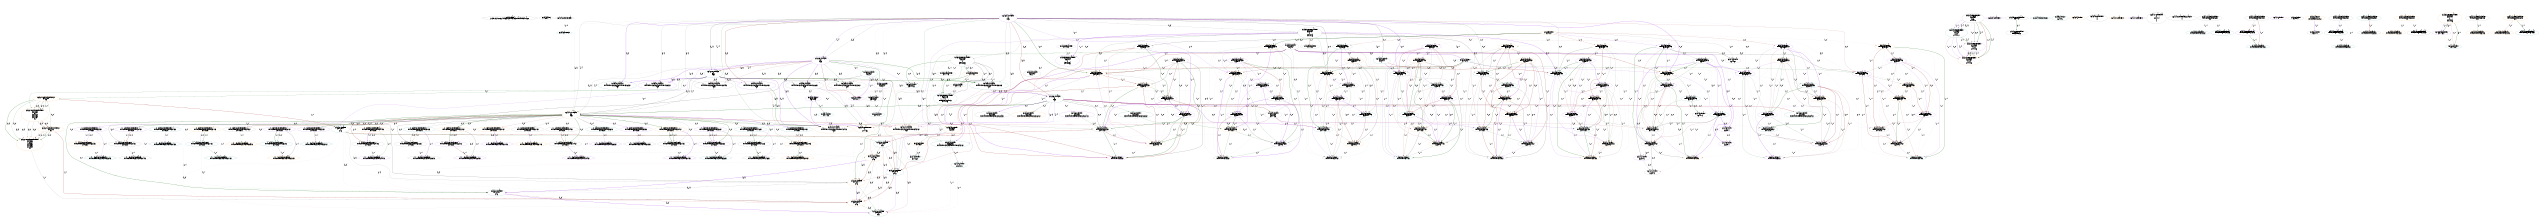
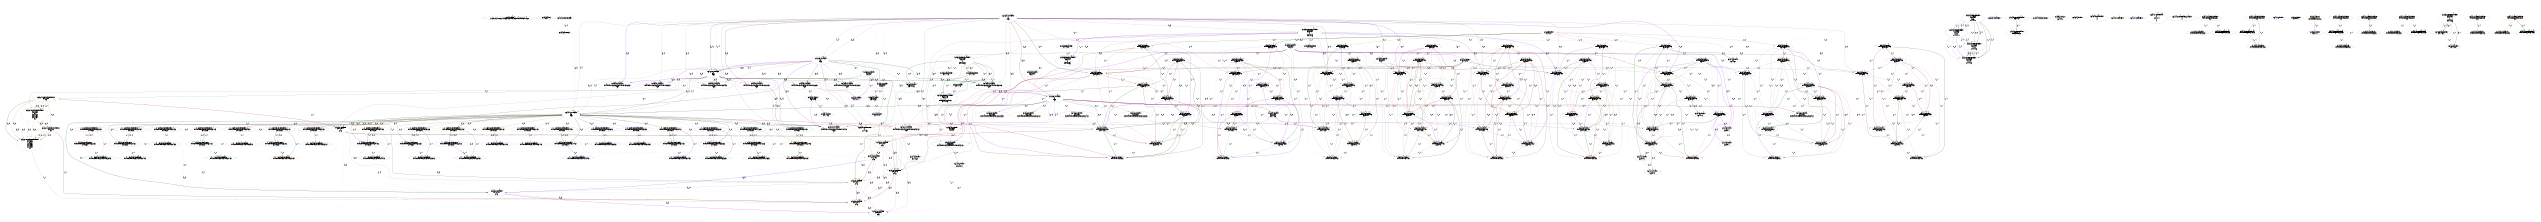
(919, 144) -> none
(1885, 152) -> none
